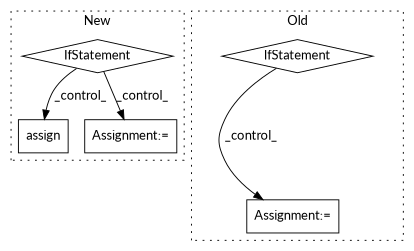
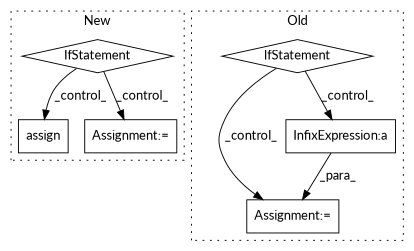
none -> (341, 136)
